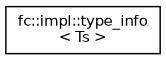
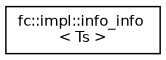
(83, 30) -> (83, 30)
